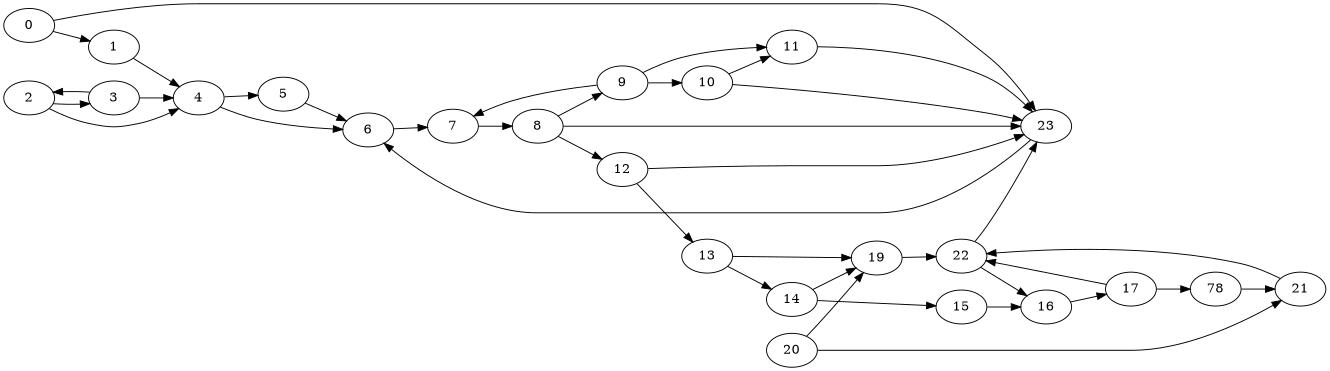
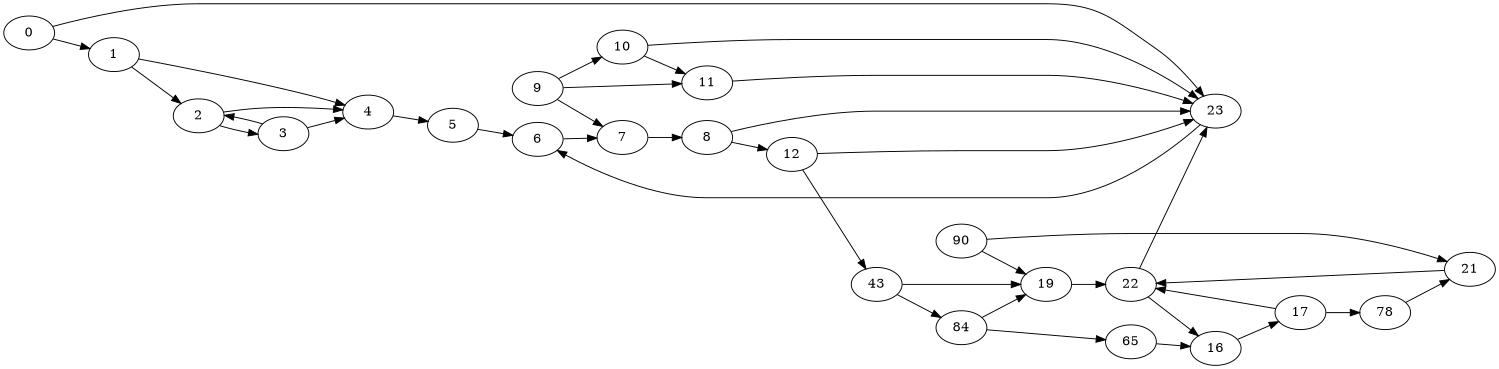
none -> (152, 82)
(576, 107) -> none
(276, 123) -> none
(707, 256) -> (877, 284)
(792, 299) -> (961, 328)
(961, 307) -> (1131, 342)
(792, 350) -> (961, 241)
